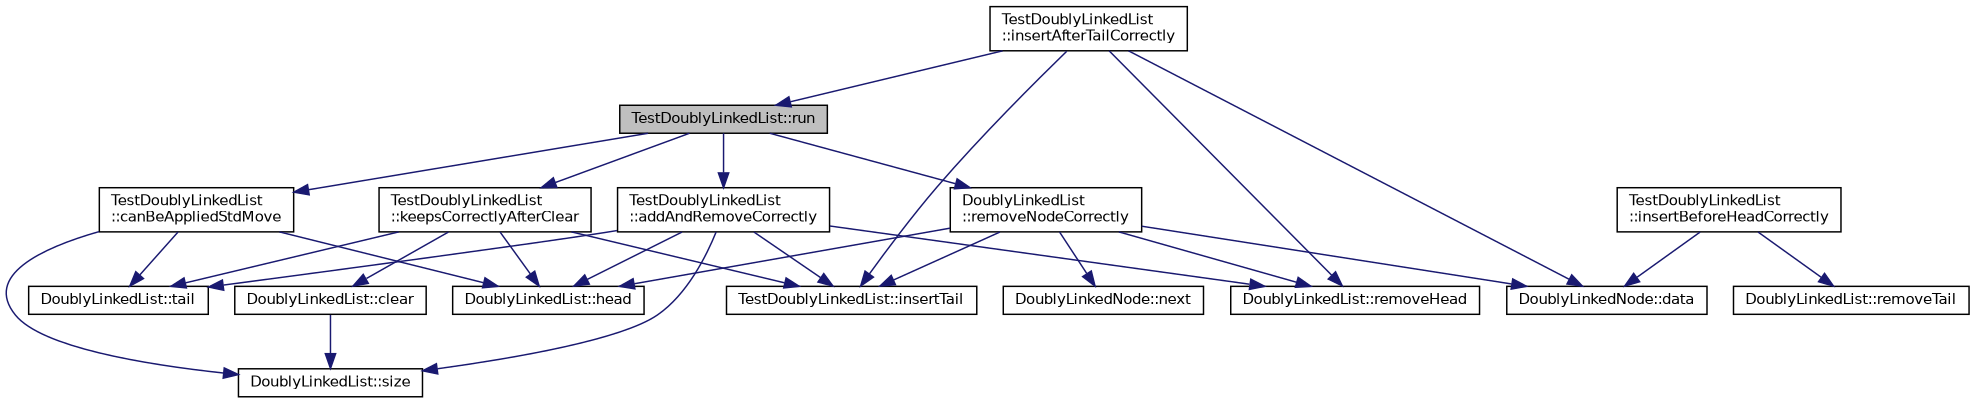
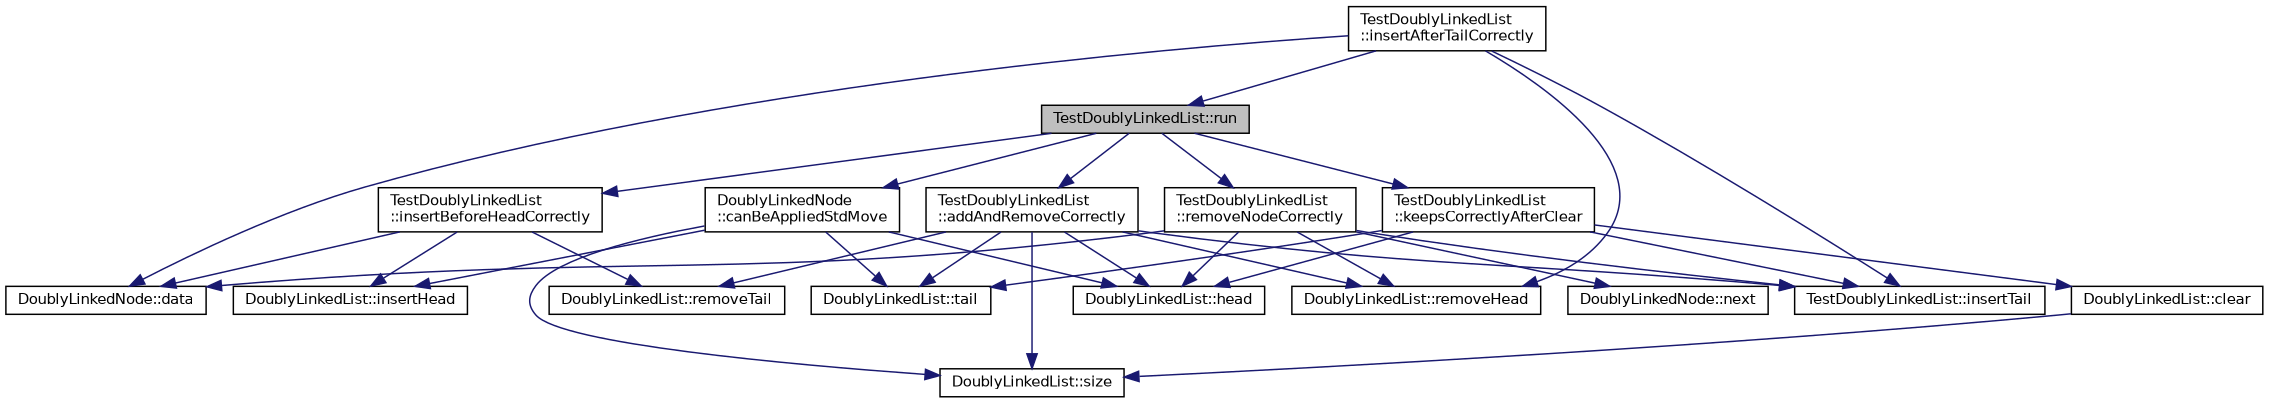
none -> (834, 162)
(196, 210) -> (802, 210)
(1046, 210) -> (1260, 210)
none -> (877, 248)
none -> (350, 300)
